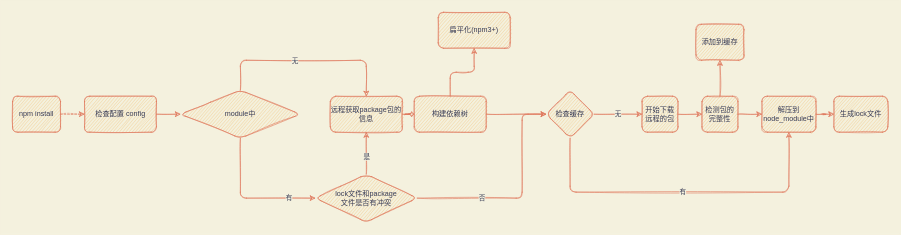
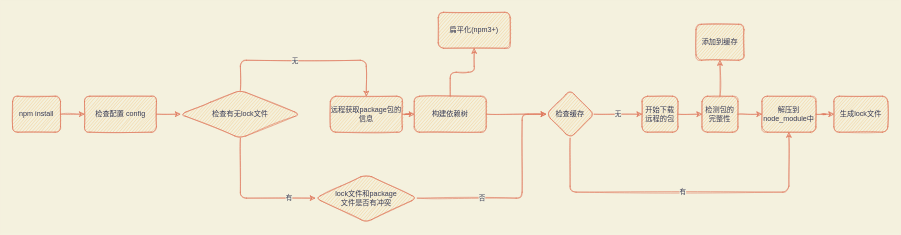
(70, 114) -> (70, 114)
(240, 114) -> (240, 114)
(408, 114) -> (408, 114)
(366, 155) -> none
